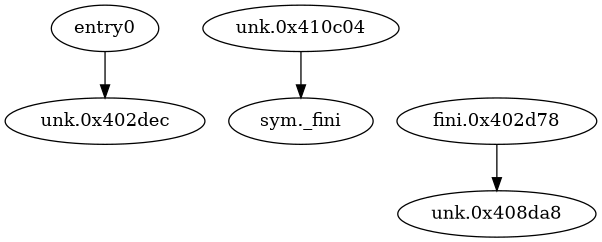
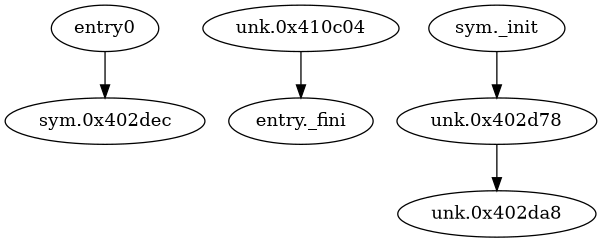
none -> (497, 28)
(105, 121) -> (105, 121)
(301, 121) -> (301, 121)
(497, 121) -> (497, 121)
(497, 214) -> (497, 214)
